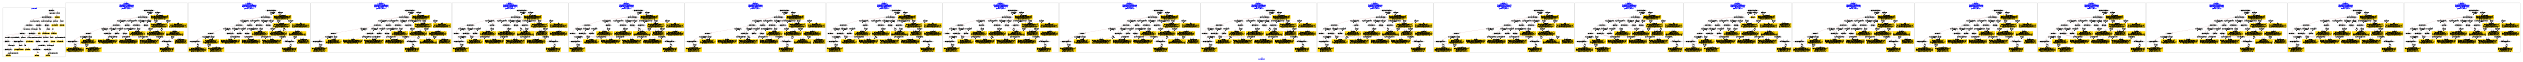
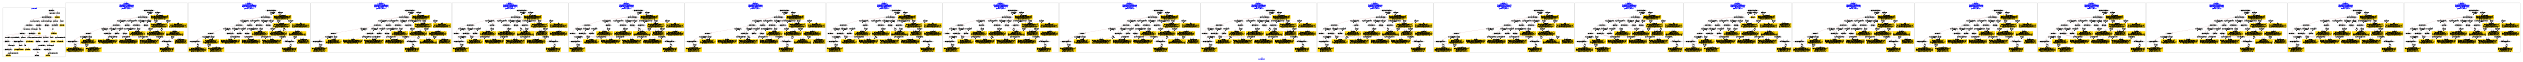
(55, 25) -> (55, 25)
(46, 33) -> none
(37, 56) -> (37, 56)
